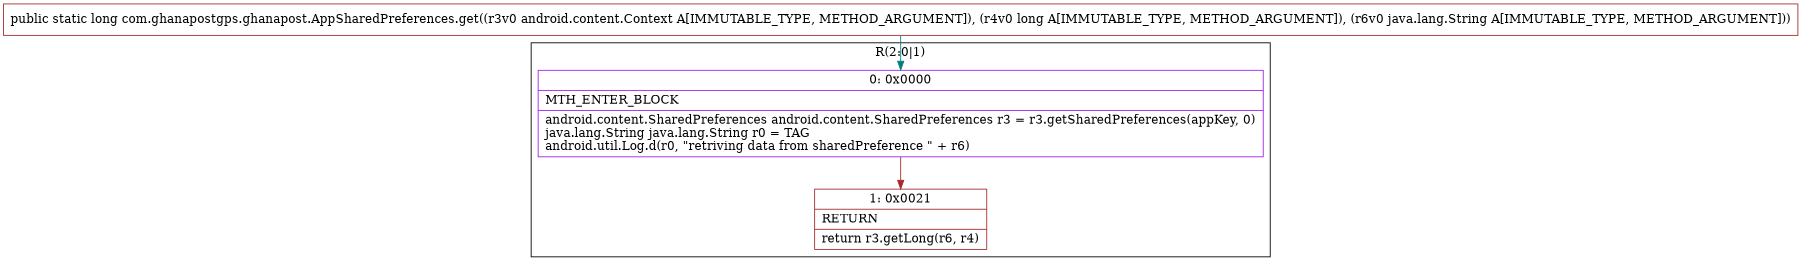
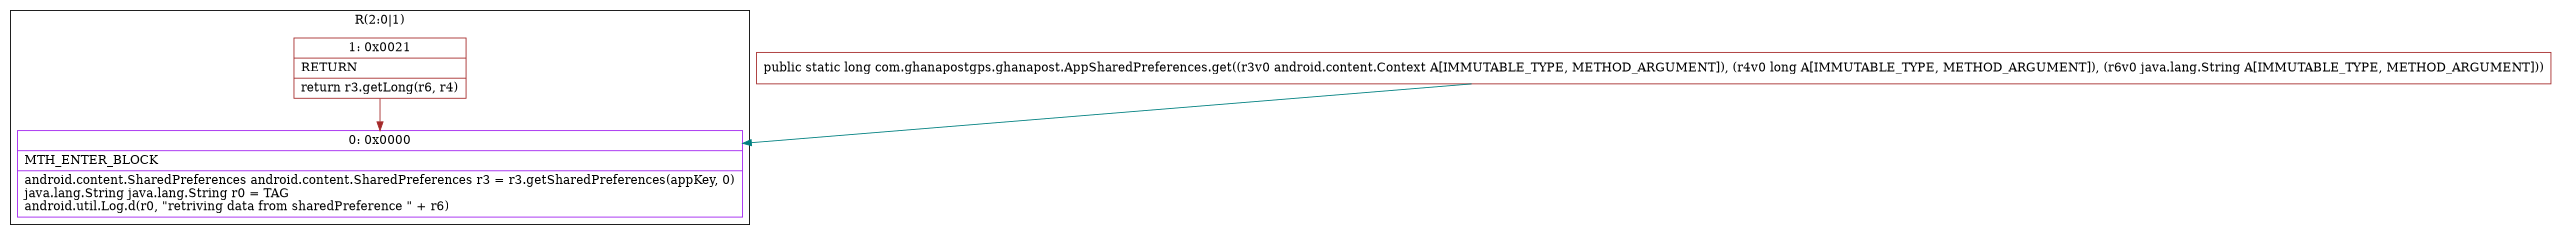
(901, 169) -> (380, 110)
